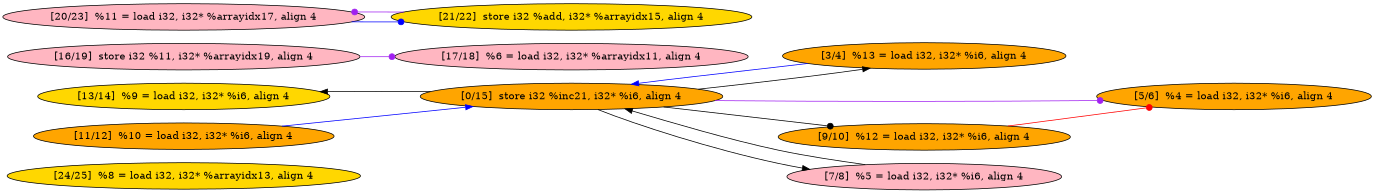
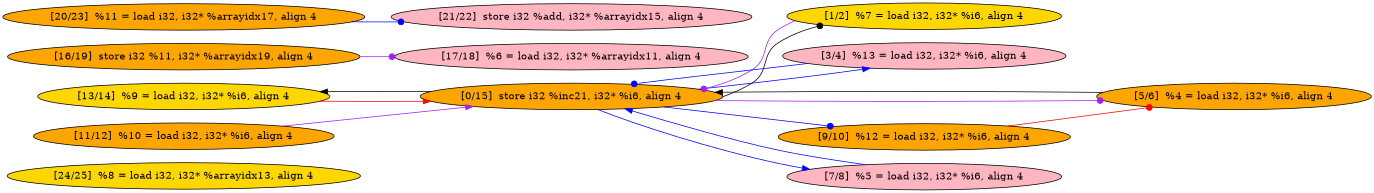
(381, 12) -> none
none -> (924, 16)
(184, 17) -> (184, 17)
(572, 17) -> (572, 17)
(924, 56) -> (924, 56)
(184, 57) -> (184, 57)
(723, 73) -> (723, 73)
(781, 80) -> (781, 80)
none -> (913, 91)
none -> (372, 101)
(746, 116) -> (746, 116)
(374, 117) -> (374, 117)
(699, 143) -> (699, 143)
(748, 143) -> (748, 143)
